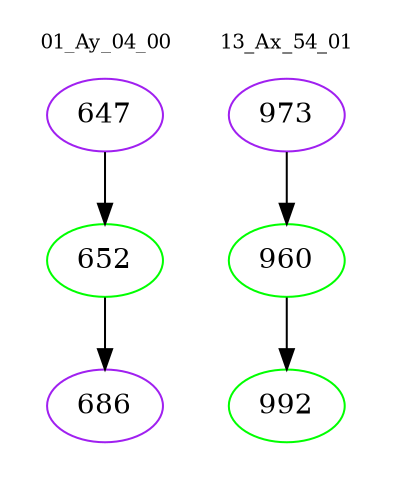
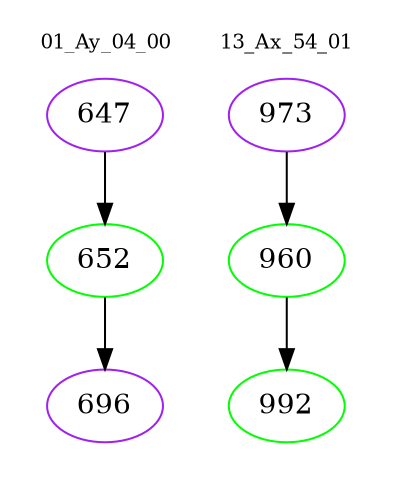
(105, 406) -> (105, 406)
